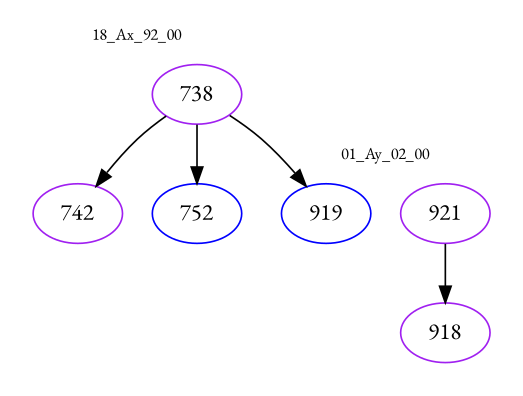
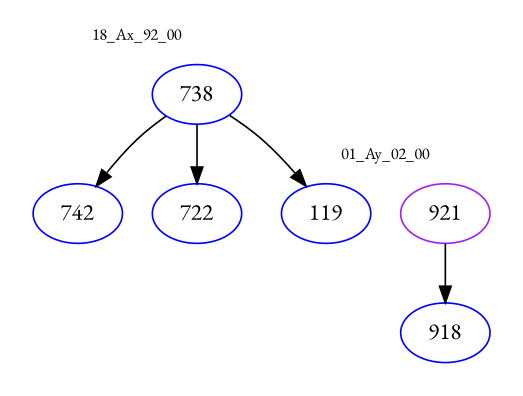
(197, 94) -> (197, 94)
(78, 214) -> (78, 214)
(197, 214) -> (197, 214)
(326, 214) -> (326, 214)
(445, 333) -> (445, 333)
